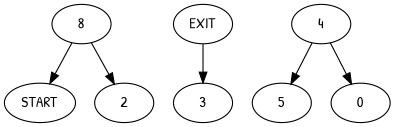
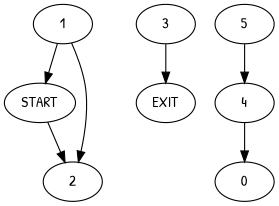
(82, 24) -> (63, 24)
(203, 58) -> (166, 58)
(304, 59) -> (245, 58)
none -> (54, 137)
